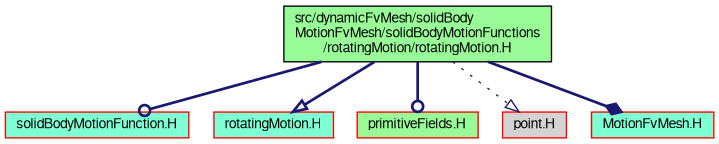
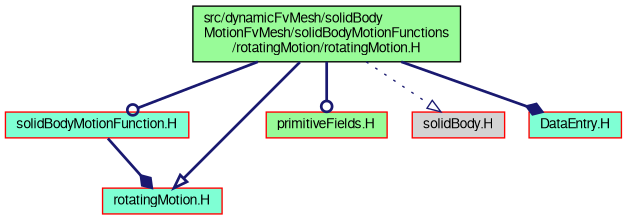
(535, 125) -> (458, 125)
(653, 125) -> (575, 125)
none -> (124, 157)
